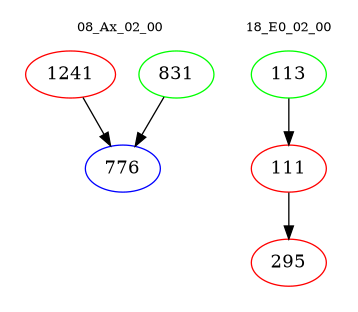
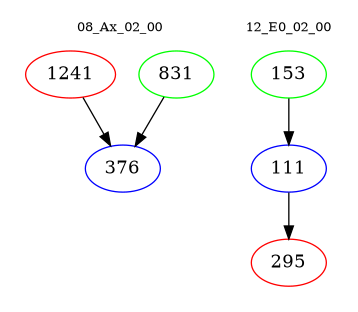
(289, 28) -> (289, 28)
(289, 74) -> (289, 74)
(123, 169) -> (123, 169)
(289, 169) -> (289, 169)
